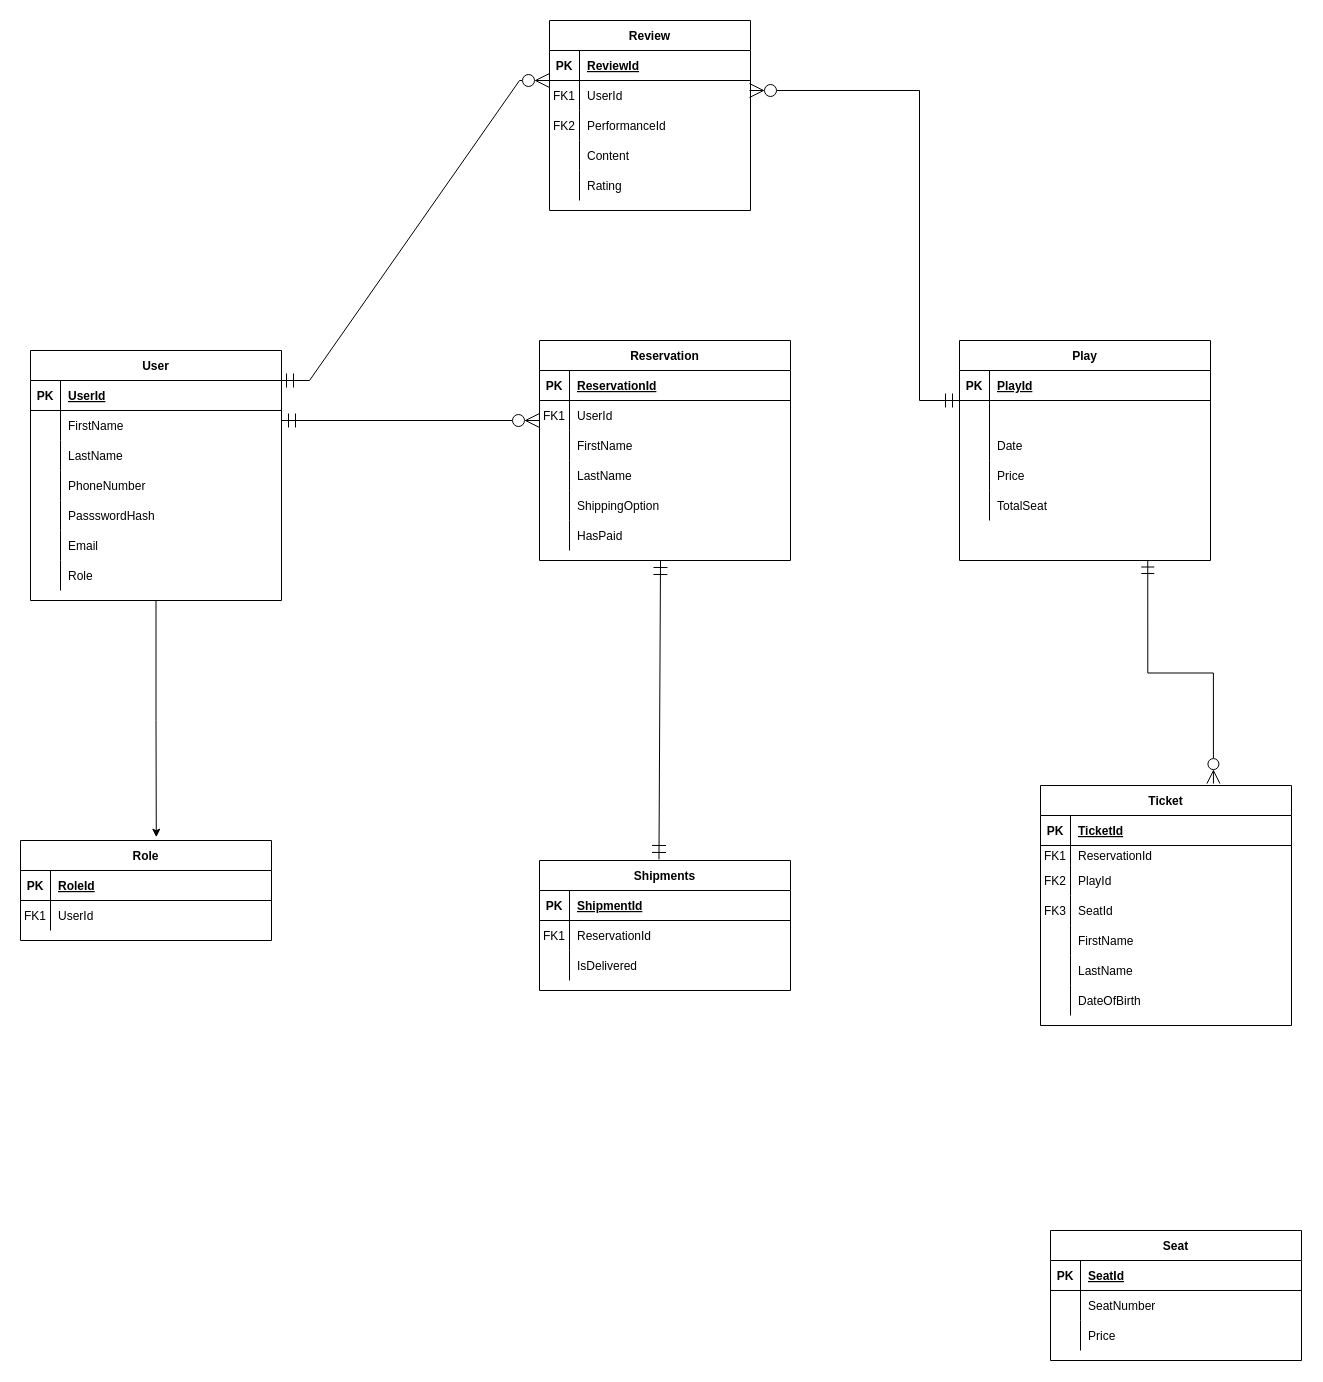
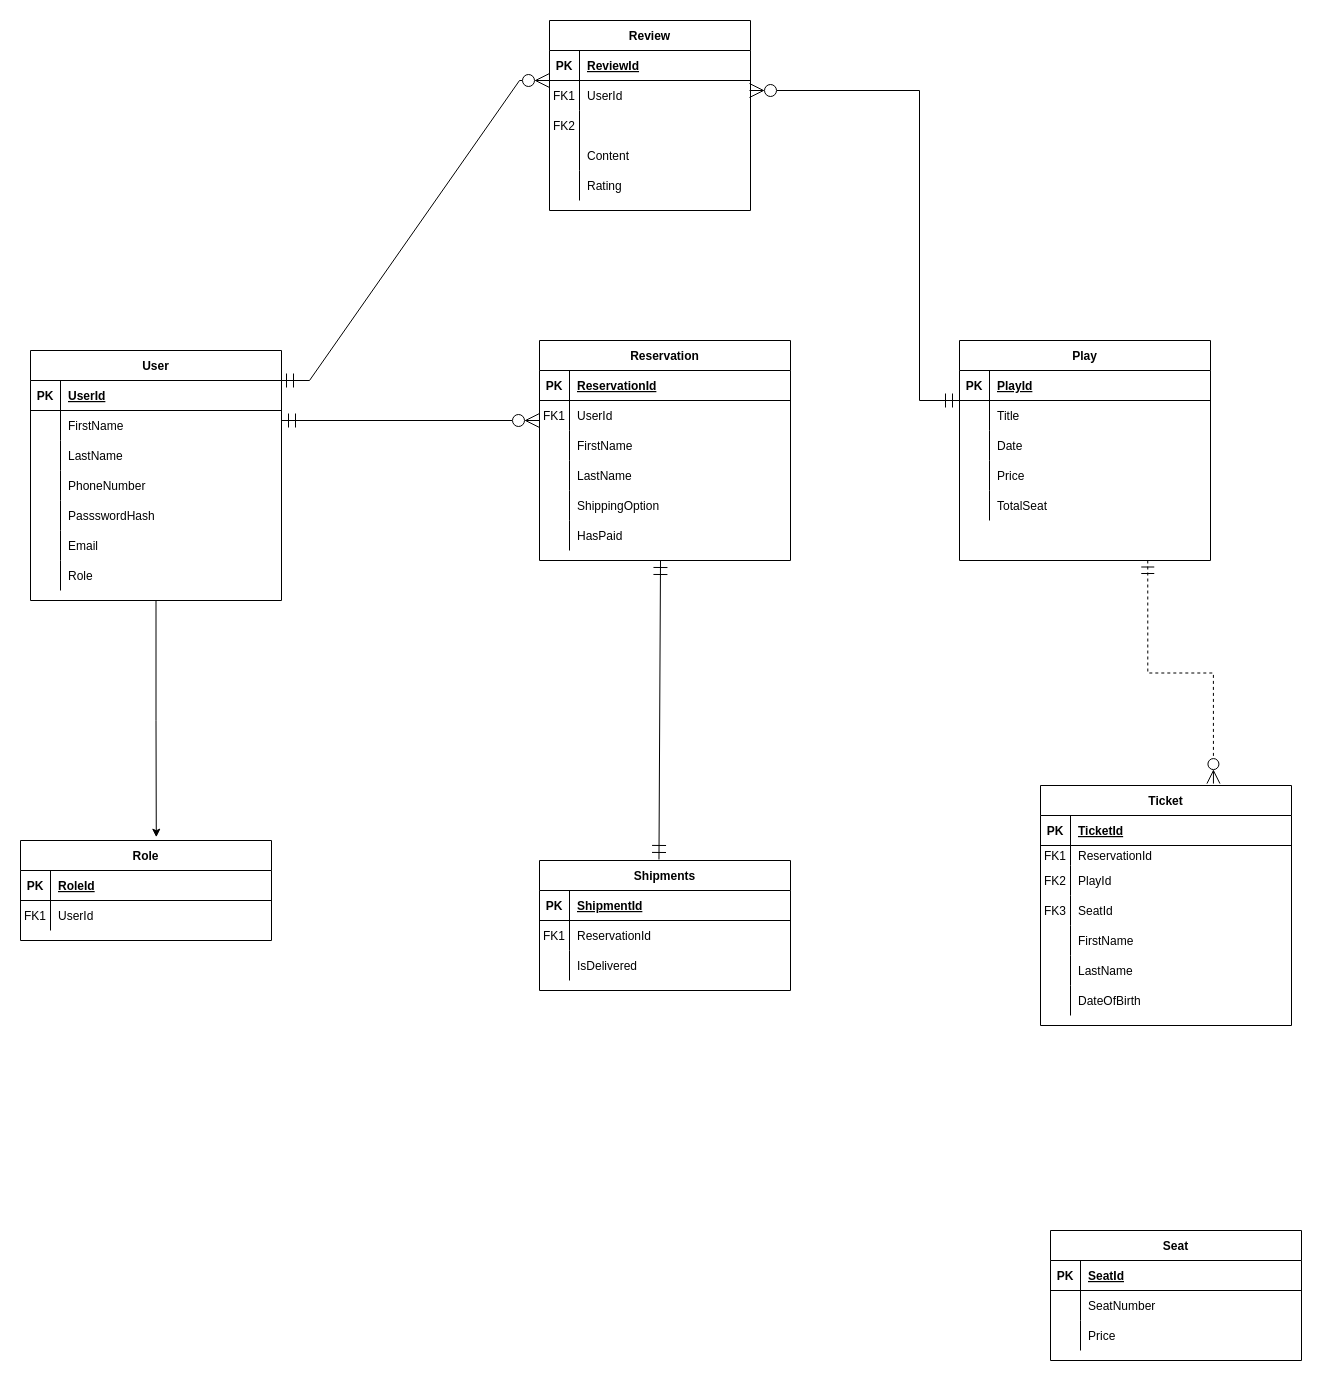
(665, 126) -> none
none -> (1100, 416)
(1167, 673) -> (1167, 673)
